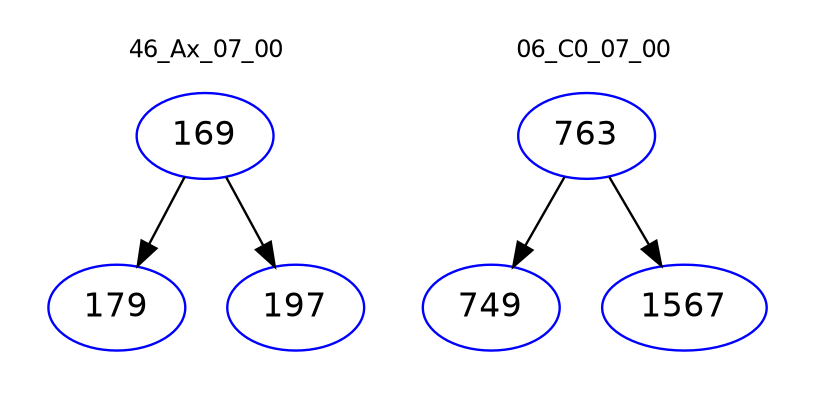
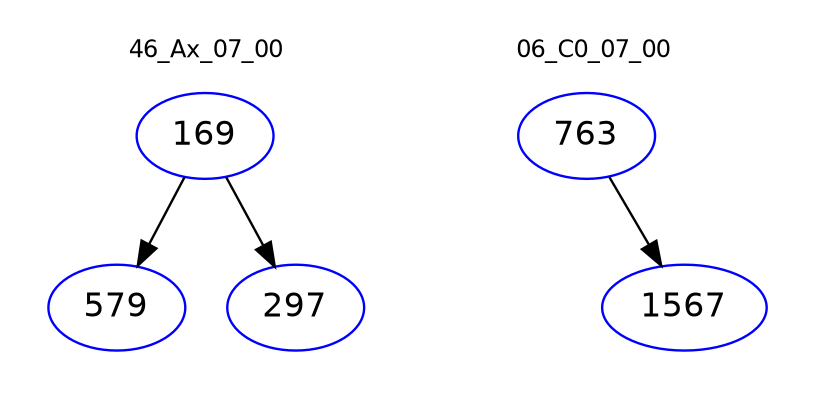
(117, 308) -> (117, 308)
(296, 308) -> (296, 308)
(491, 308) -> none
